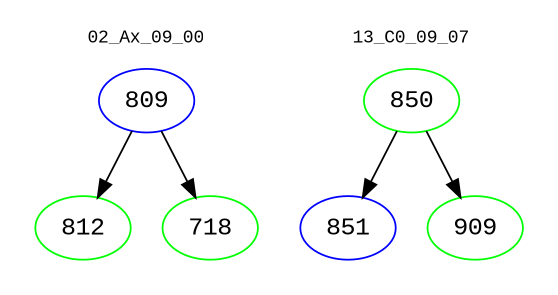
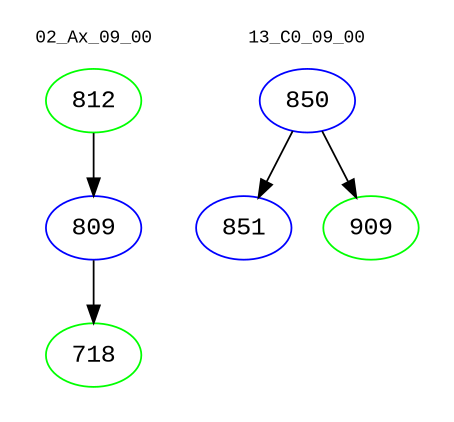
(412, 38) -> (307, 38)
(412, 101) -> (307, 101)
(119, 156) -> (94, 156)
